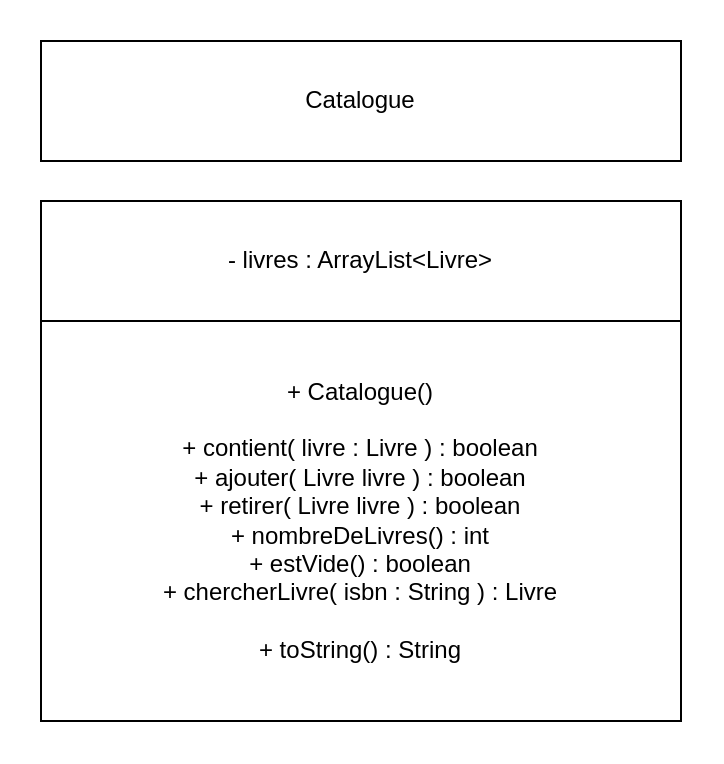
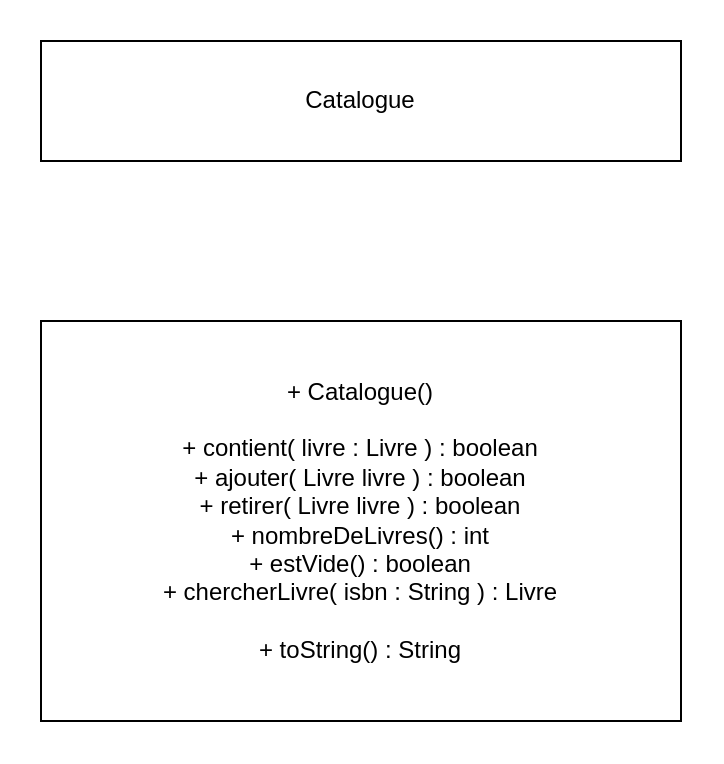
(361, 261) -> none
